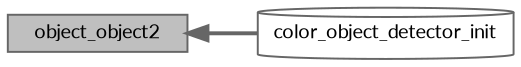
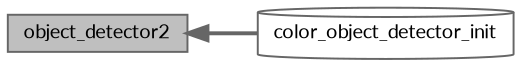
(98, 33) -> (98, 33)
